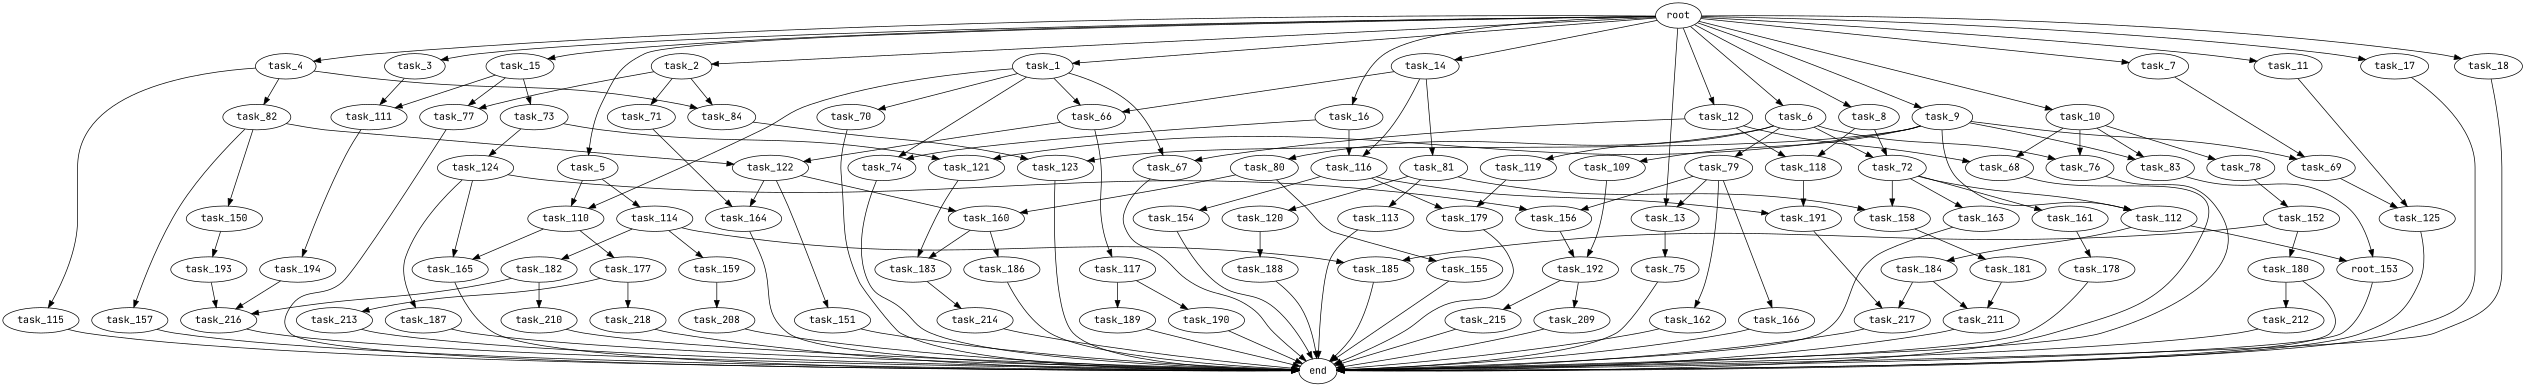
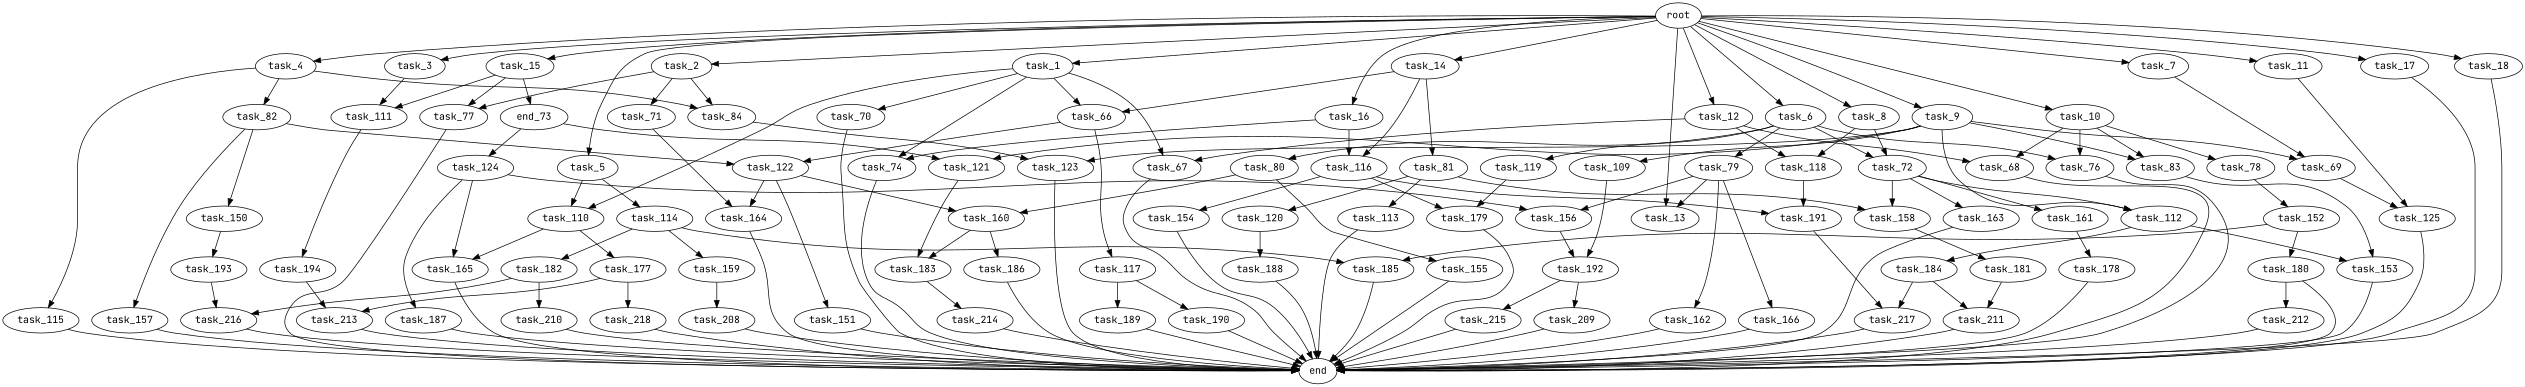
(534, 117) -> (534, 117)
(1665, 270) -> none
(2375, 270) -> (2375, 270)
(261, 293) -> (312, 289)
